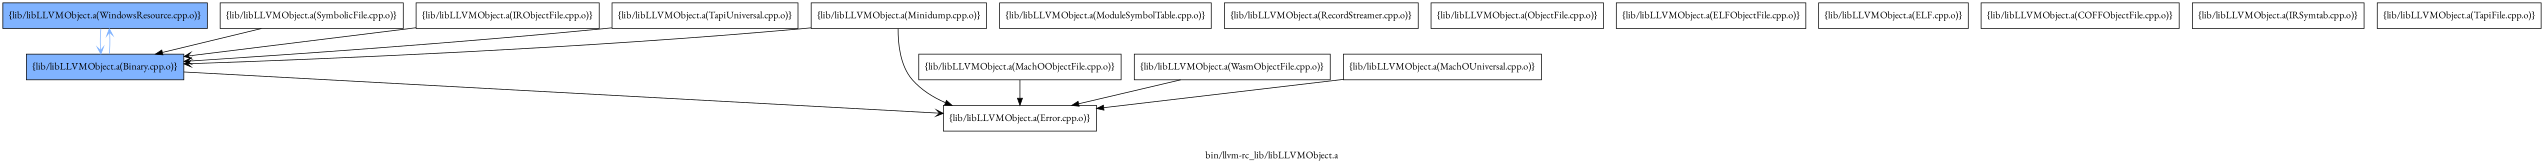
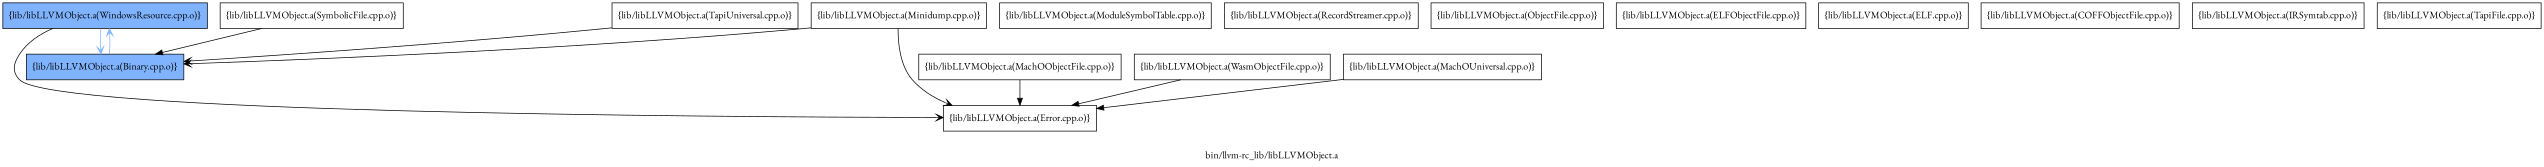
(508, 16) -> none
(908, 74) -> (908, 74)
(560, 92) -> (441, 112)
